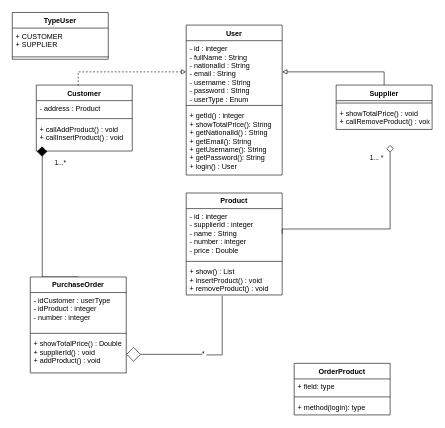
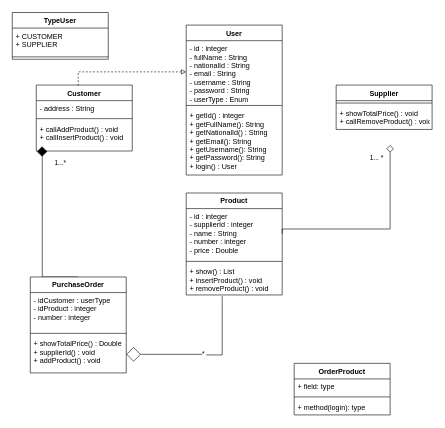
(342, 72) -> none
(74, 109) -> (71, 109)
(223, 116) -> (223, 116)
